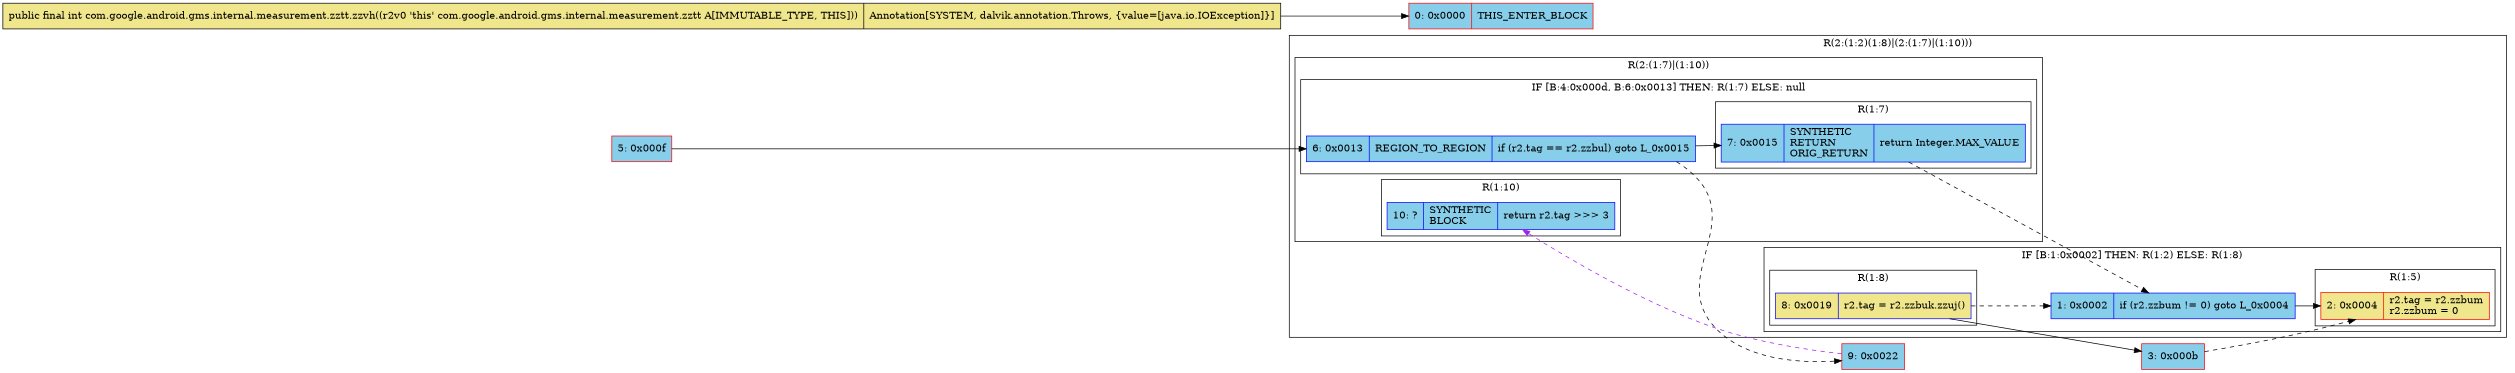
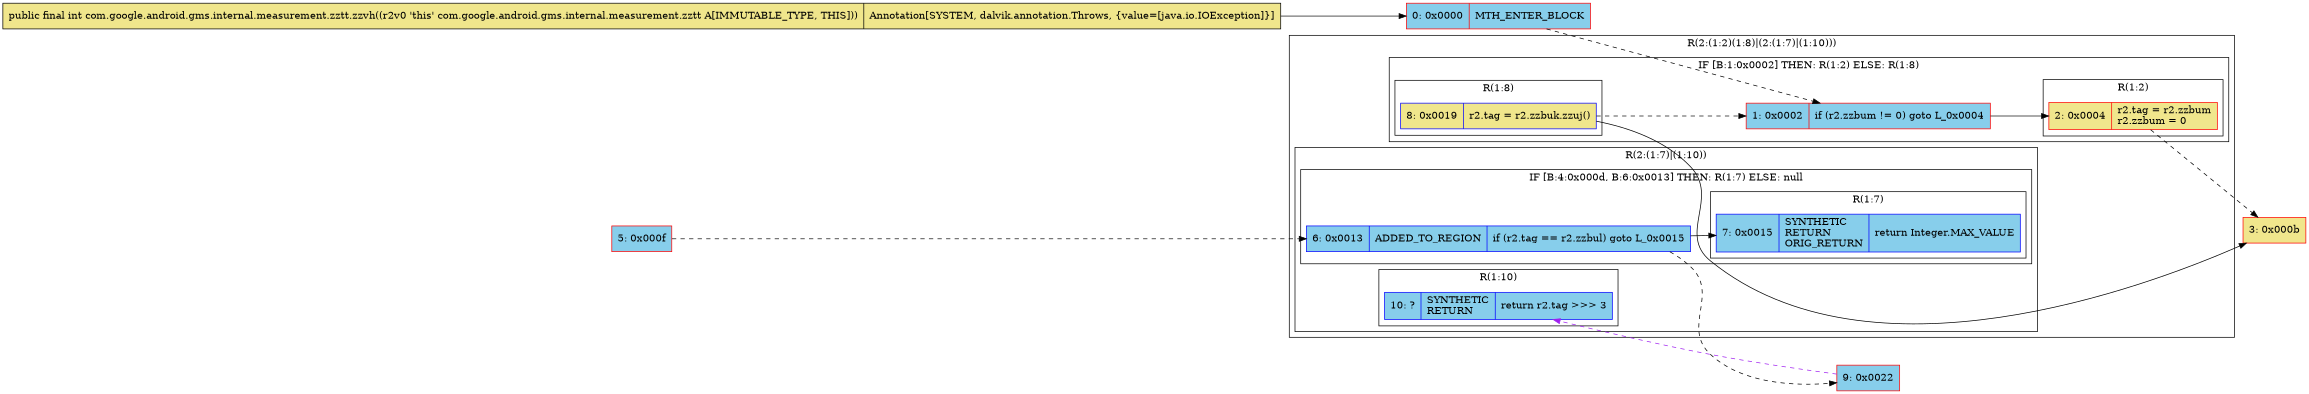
(1532, 16) -> (1530, 16)
(1431, 148) -> (1428, 238)
(985, 149) -> (986, 239)
(1448, 221) -> (1450, 311)
(2025, 226) -> (1680, 65)
(2405, 278) -> (2133, 88)
(2173, 306) -> (1868, 116)
(2259, 342) -> (2201, 171)
(2173, 357) -> (2274, 230)
